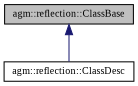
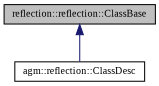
(69, 14) -> (80, 14)
